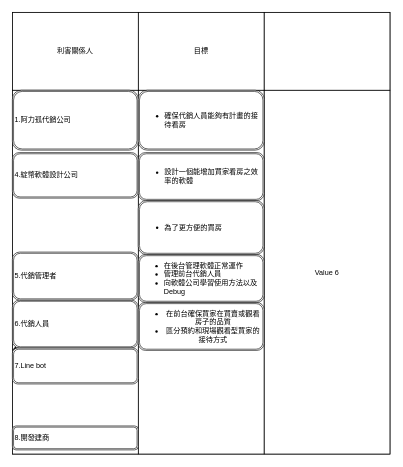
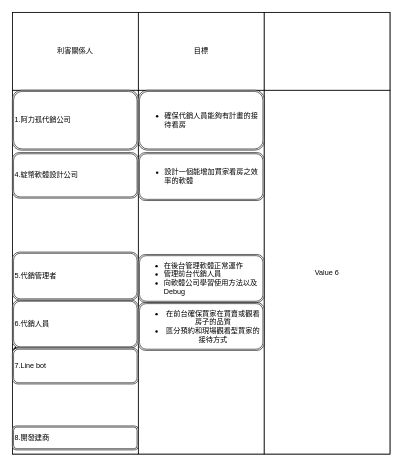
(201, 228) -> none
